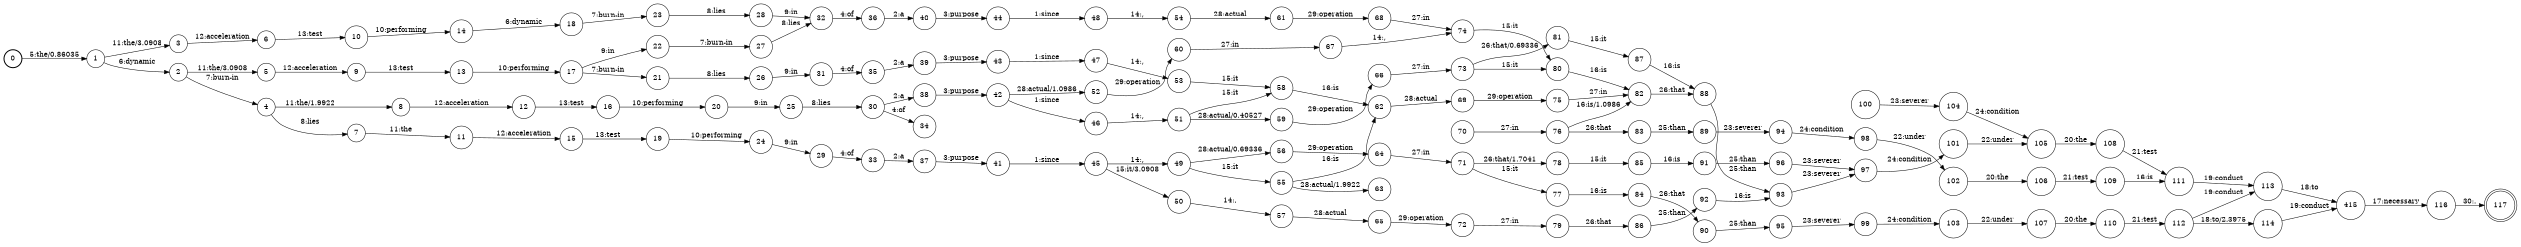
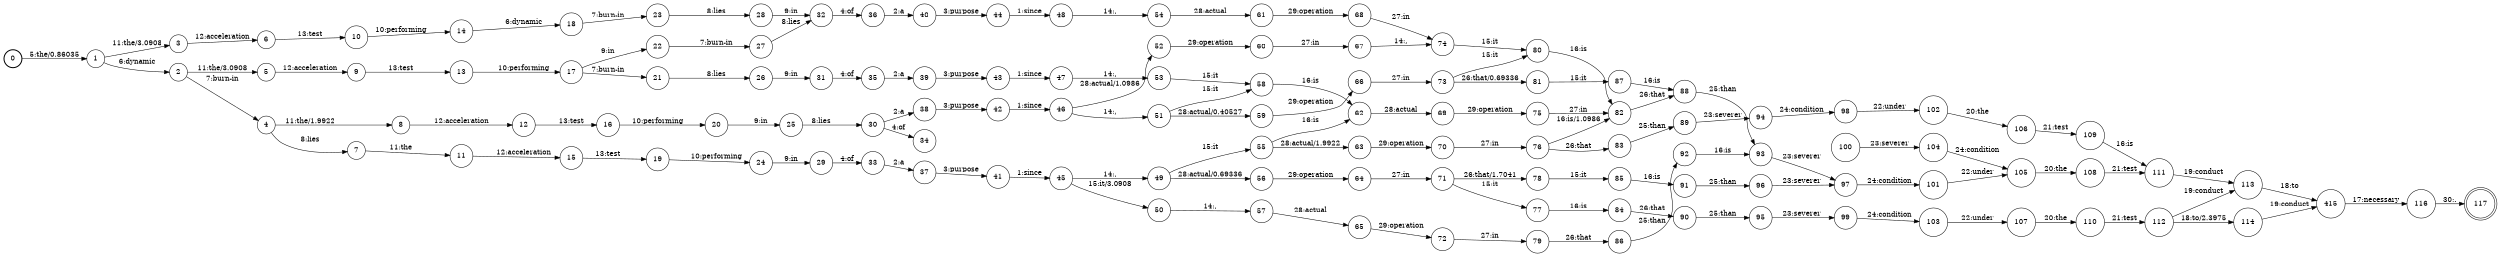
(1045, 94) -> (1122, 97)
none -> (1398, 147)
